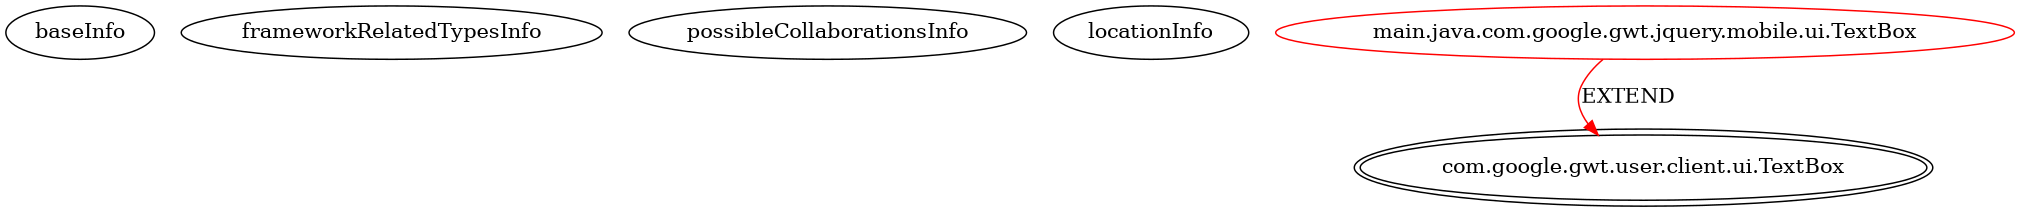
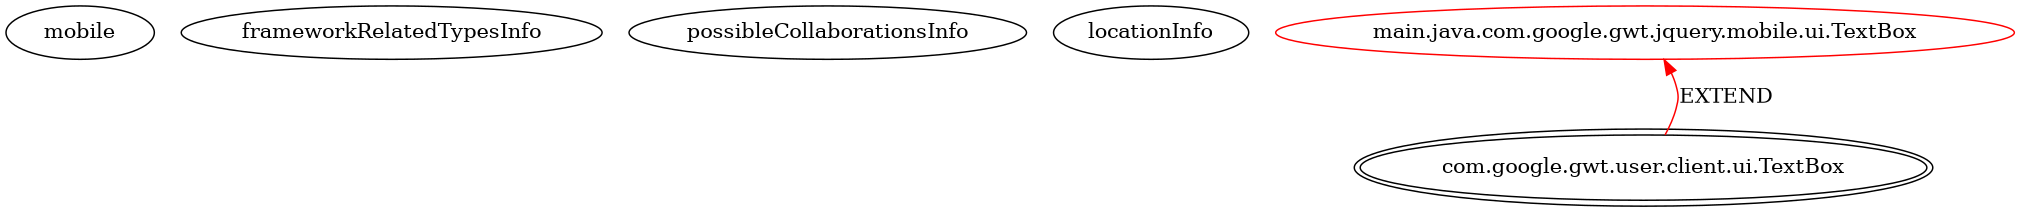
(80, 33) -> (80, 33)
(1580, 89) -> (1677, 105)
